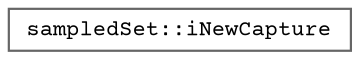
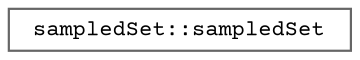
(180, 30) -> (180, 30)
